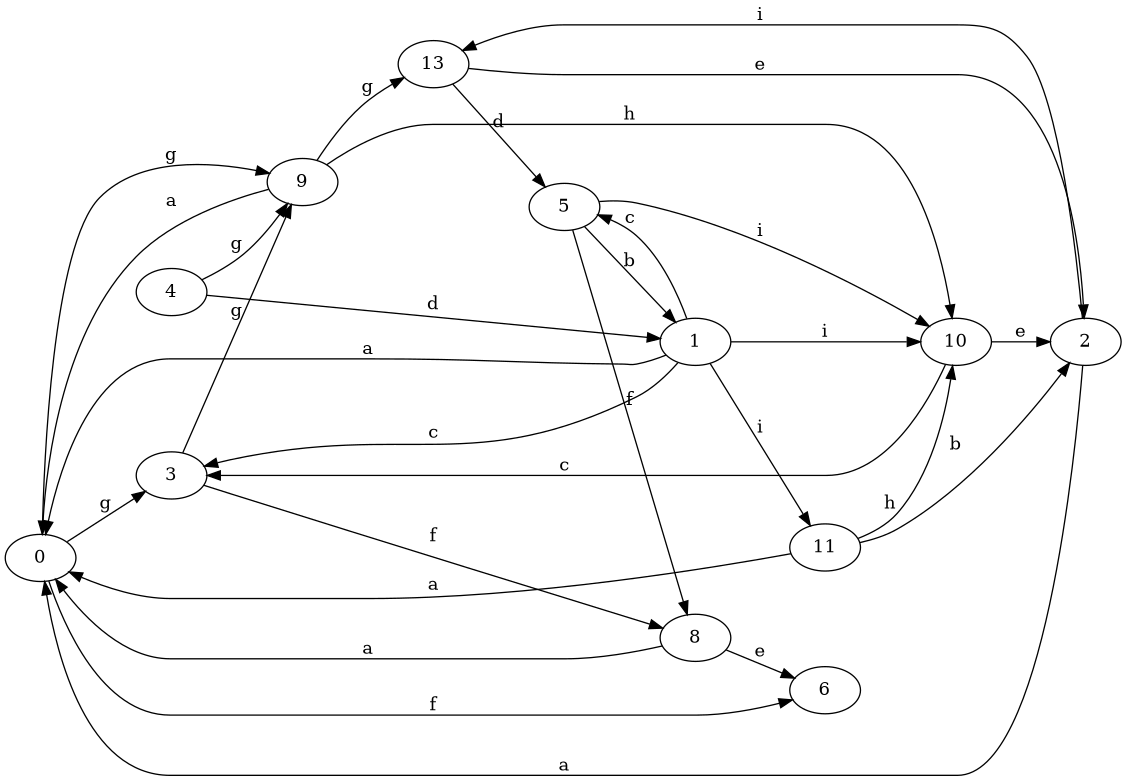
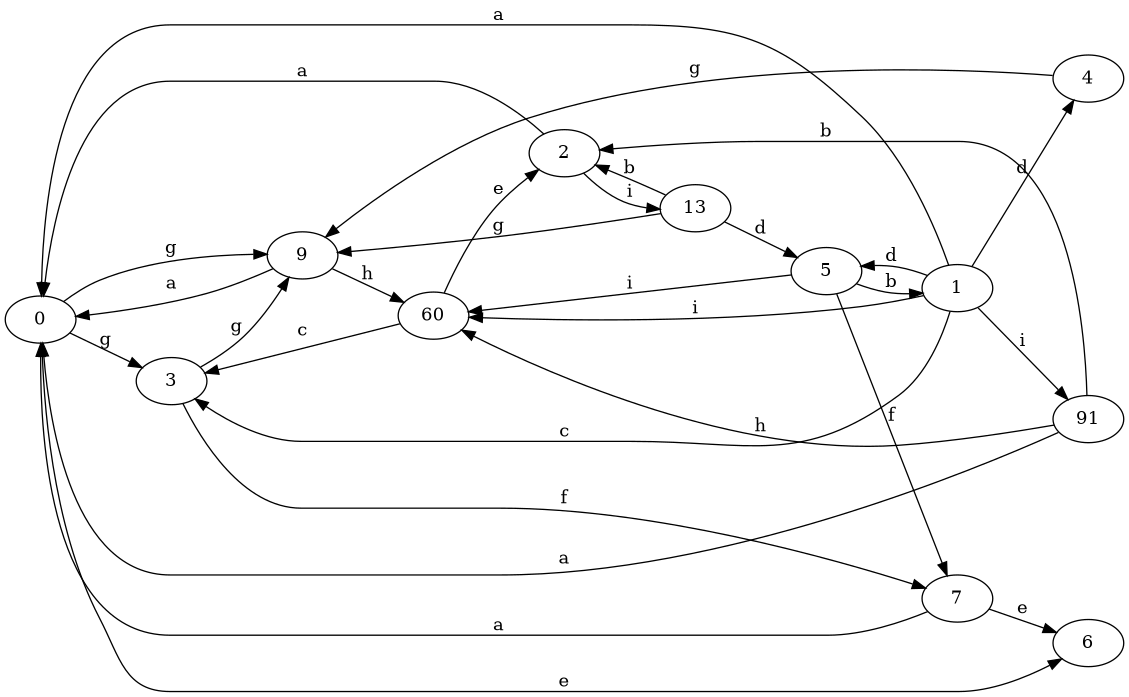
(760, 65) -> (630, 168)
(350, 117) -> (506, 236)
(630, 218) -> (892, 256)
(427, 316) -> (1019, 189)
(956, 342) -> (434, 316)
(825, 547) -> (1088, 419)
(695, 638) -> (957, 599)
(434, 705) -> (564, 682)
